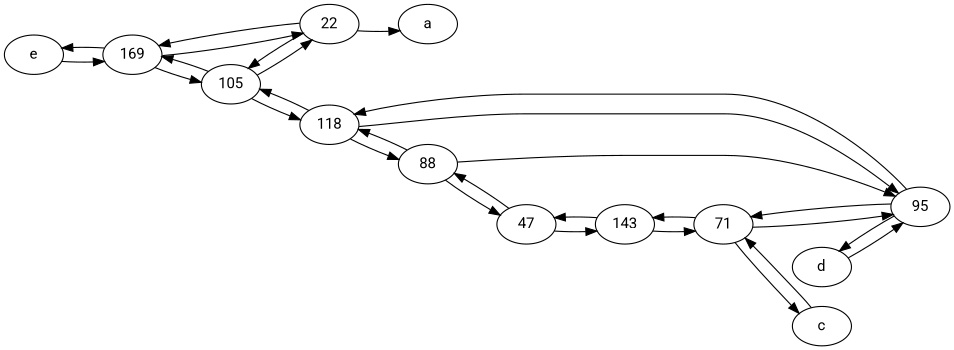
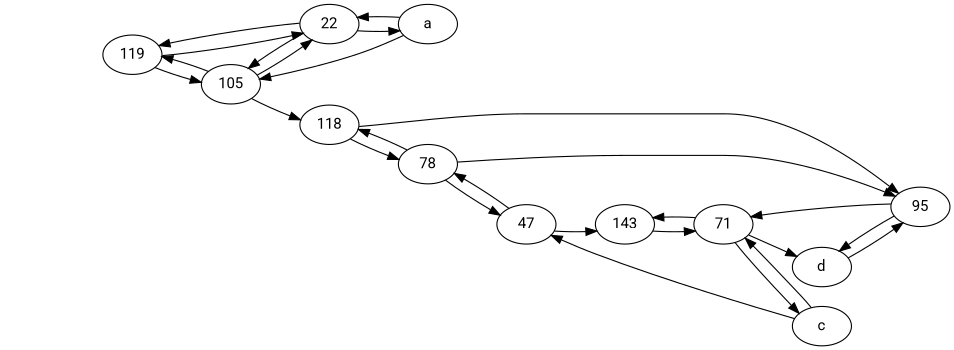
none -> (384, 17)
(34, 55) -> none
(132, 55) -> (132, 55)
(649, 94) -> none
(290, 101) -> (338, 60)
(428, 164) -> (428, 164)
(581, 217) -> (677, 282)
(818, 223) -> (768, 244)
